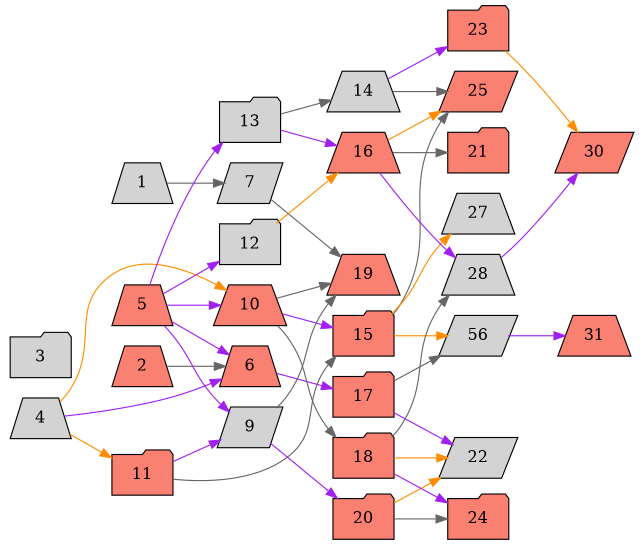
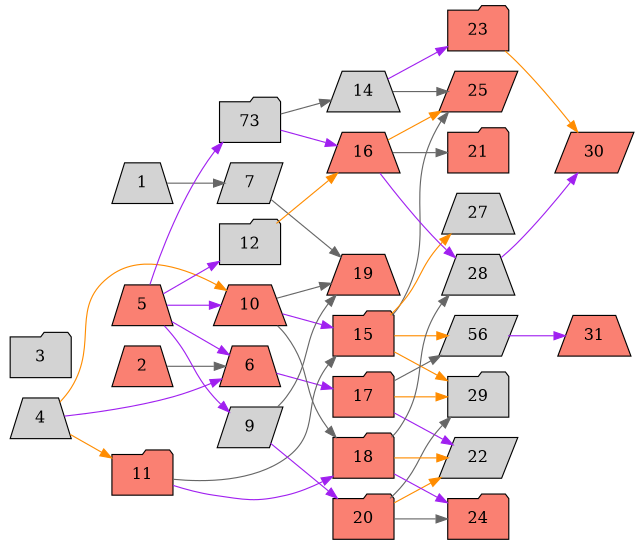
(250, 122) -> (250, 122)
none -> (478, 397)
(192, 453) -> (249, 500)
